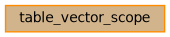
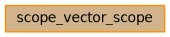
(85, 19) -> (85, 19)
